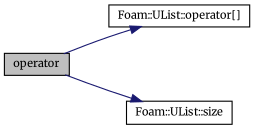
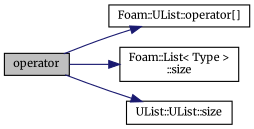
none -> (179, 64)
(179, 113) -> (179, 113)
